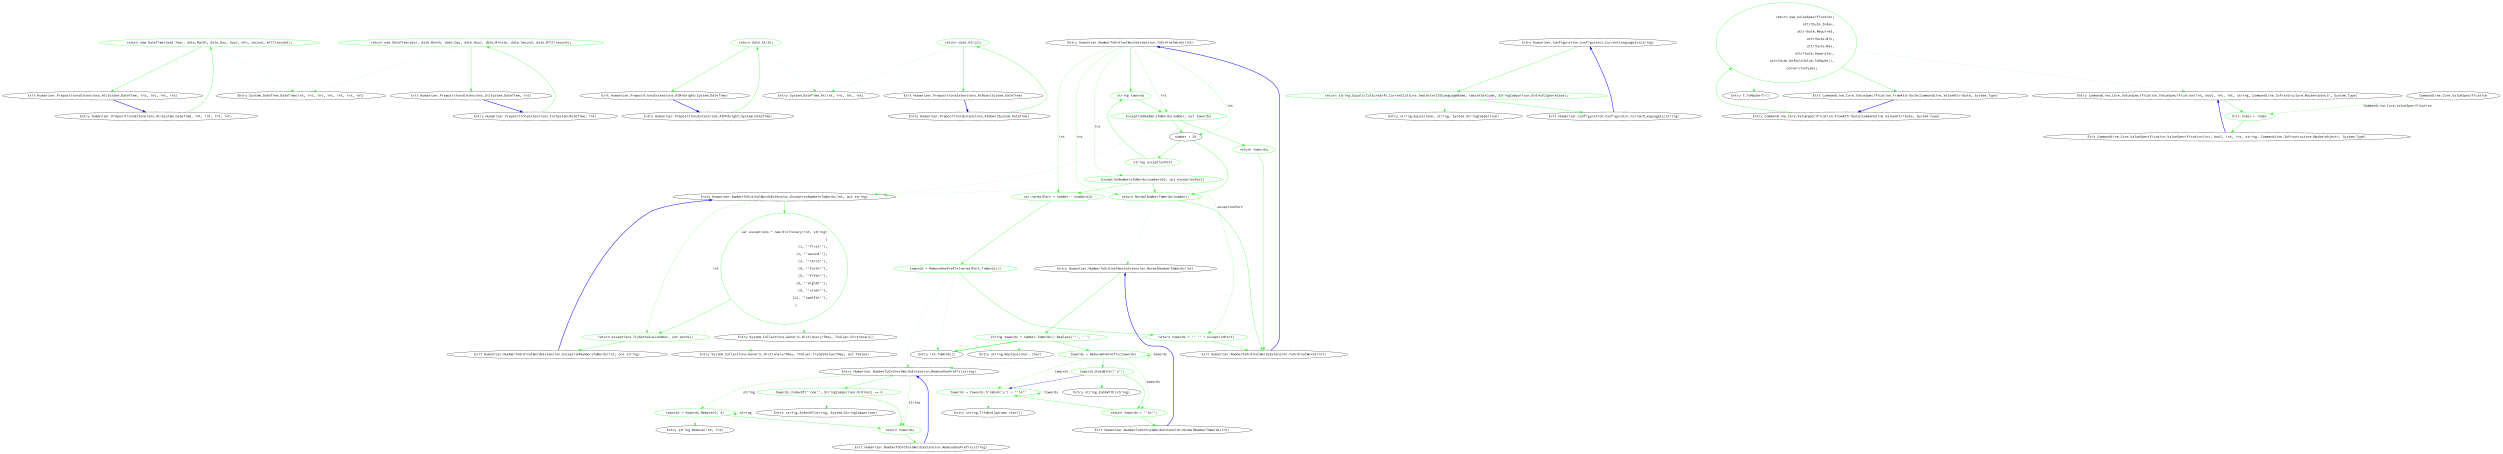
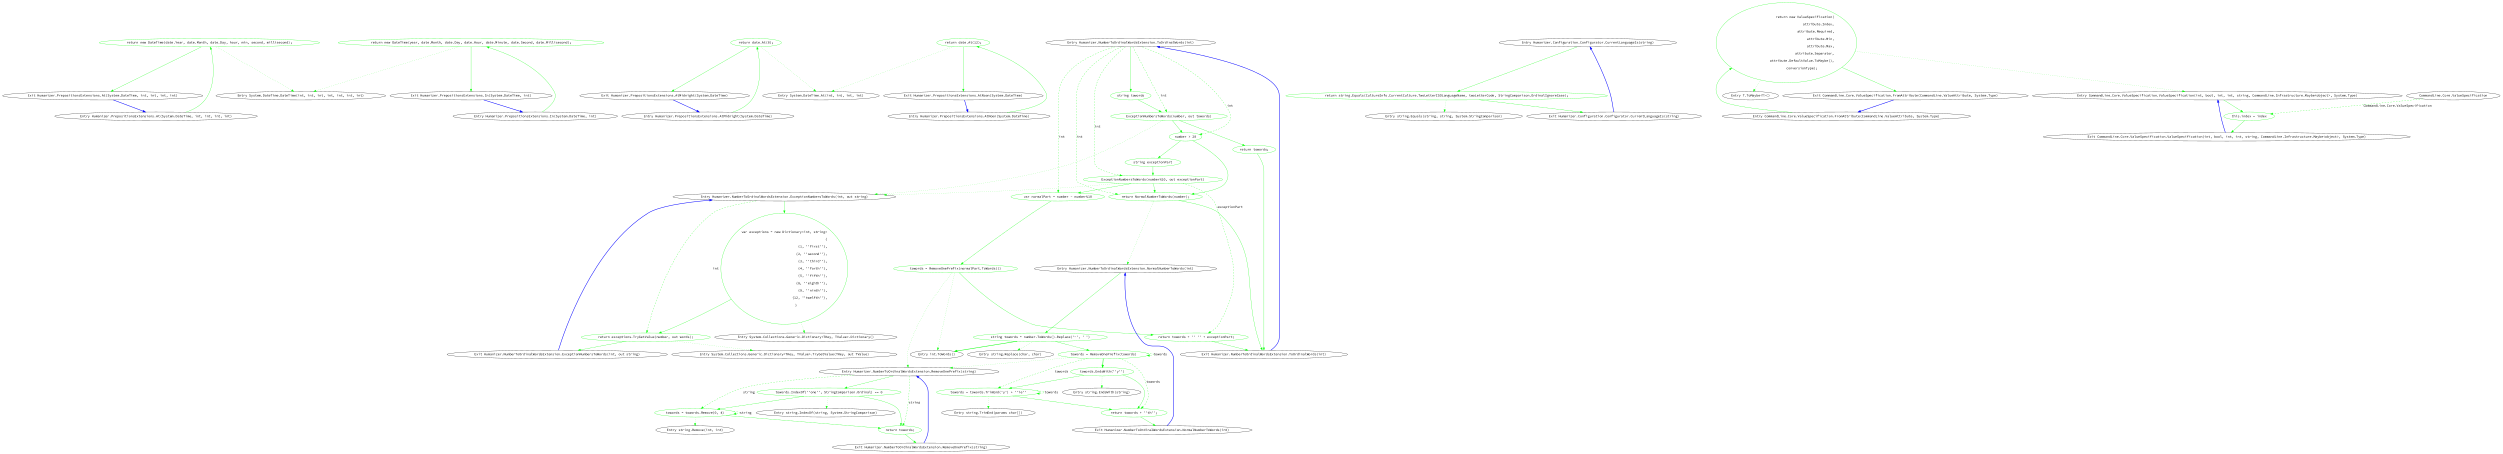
(1444, 116) -> (1444, 116)
(1116, 133) -> (1153, 170)
(1186, 137) -> (1186, 137)
(1103, 362) -> (1103, 362)
(1048, 382) -> (1048, 382)
none -> (762, 403)
(1065, 403) -> (1061, 403)
